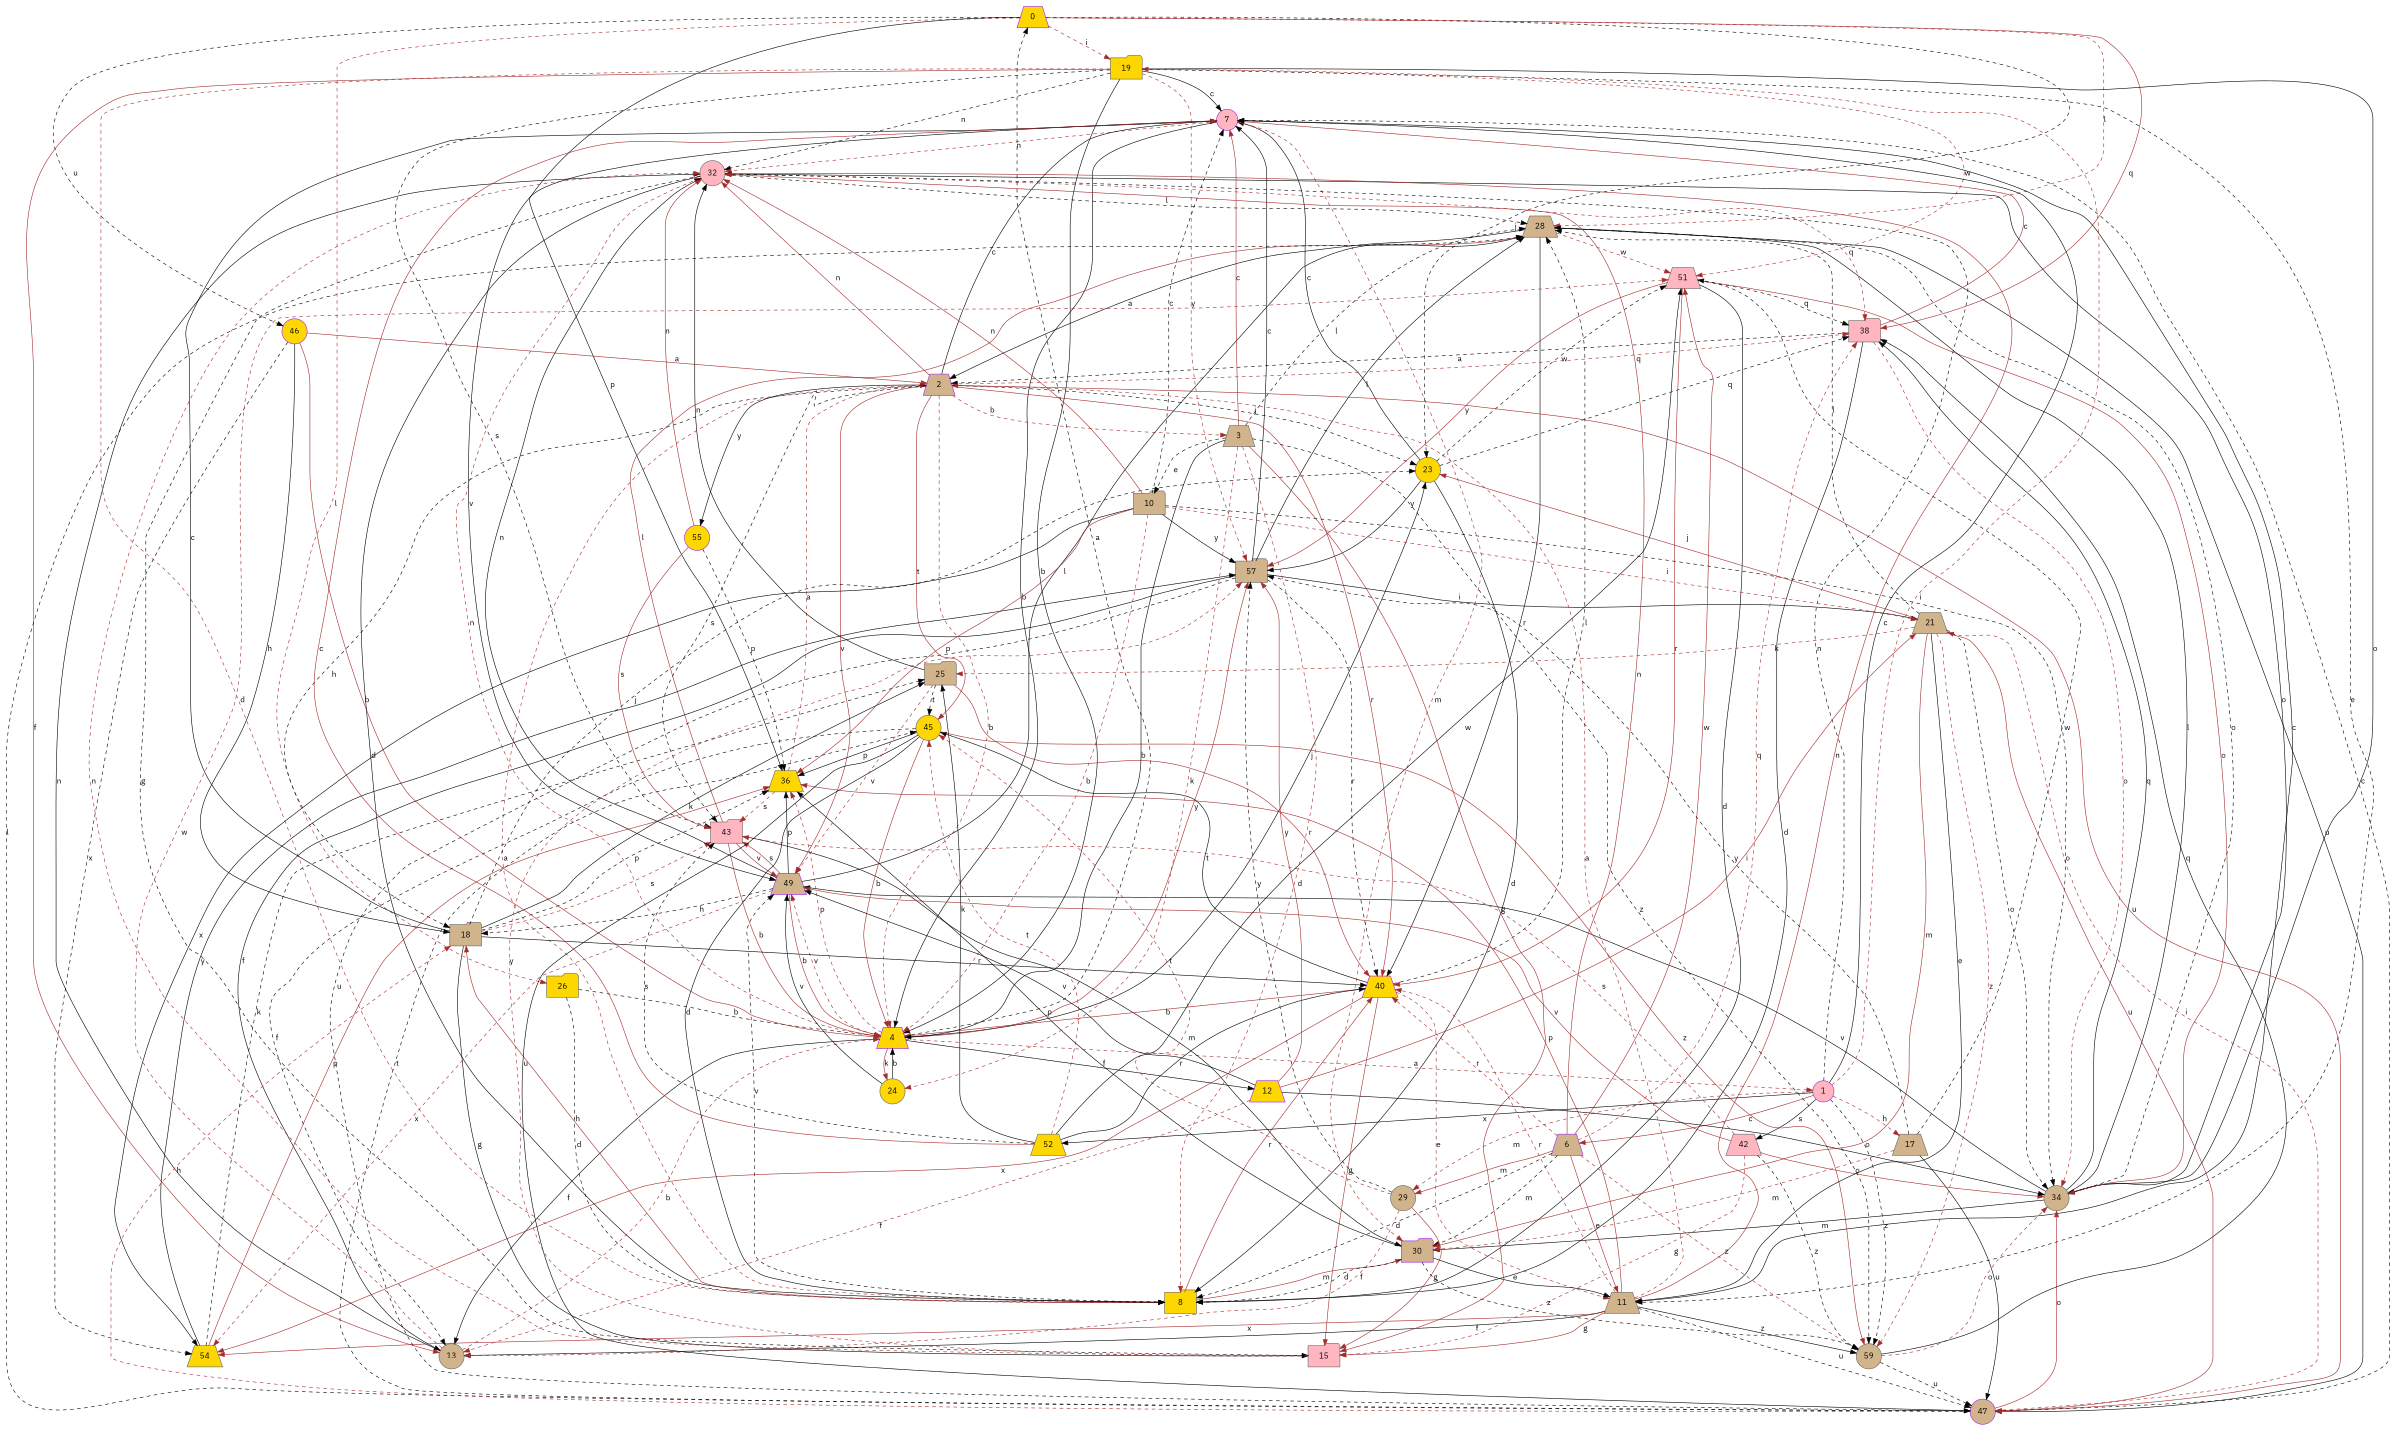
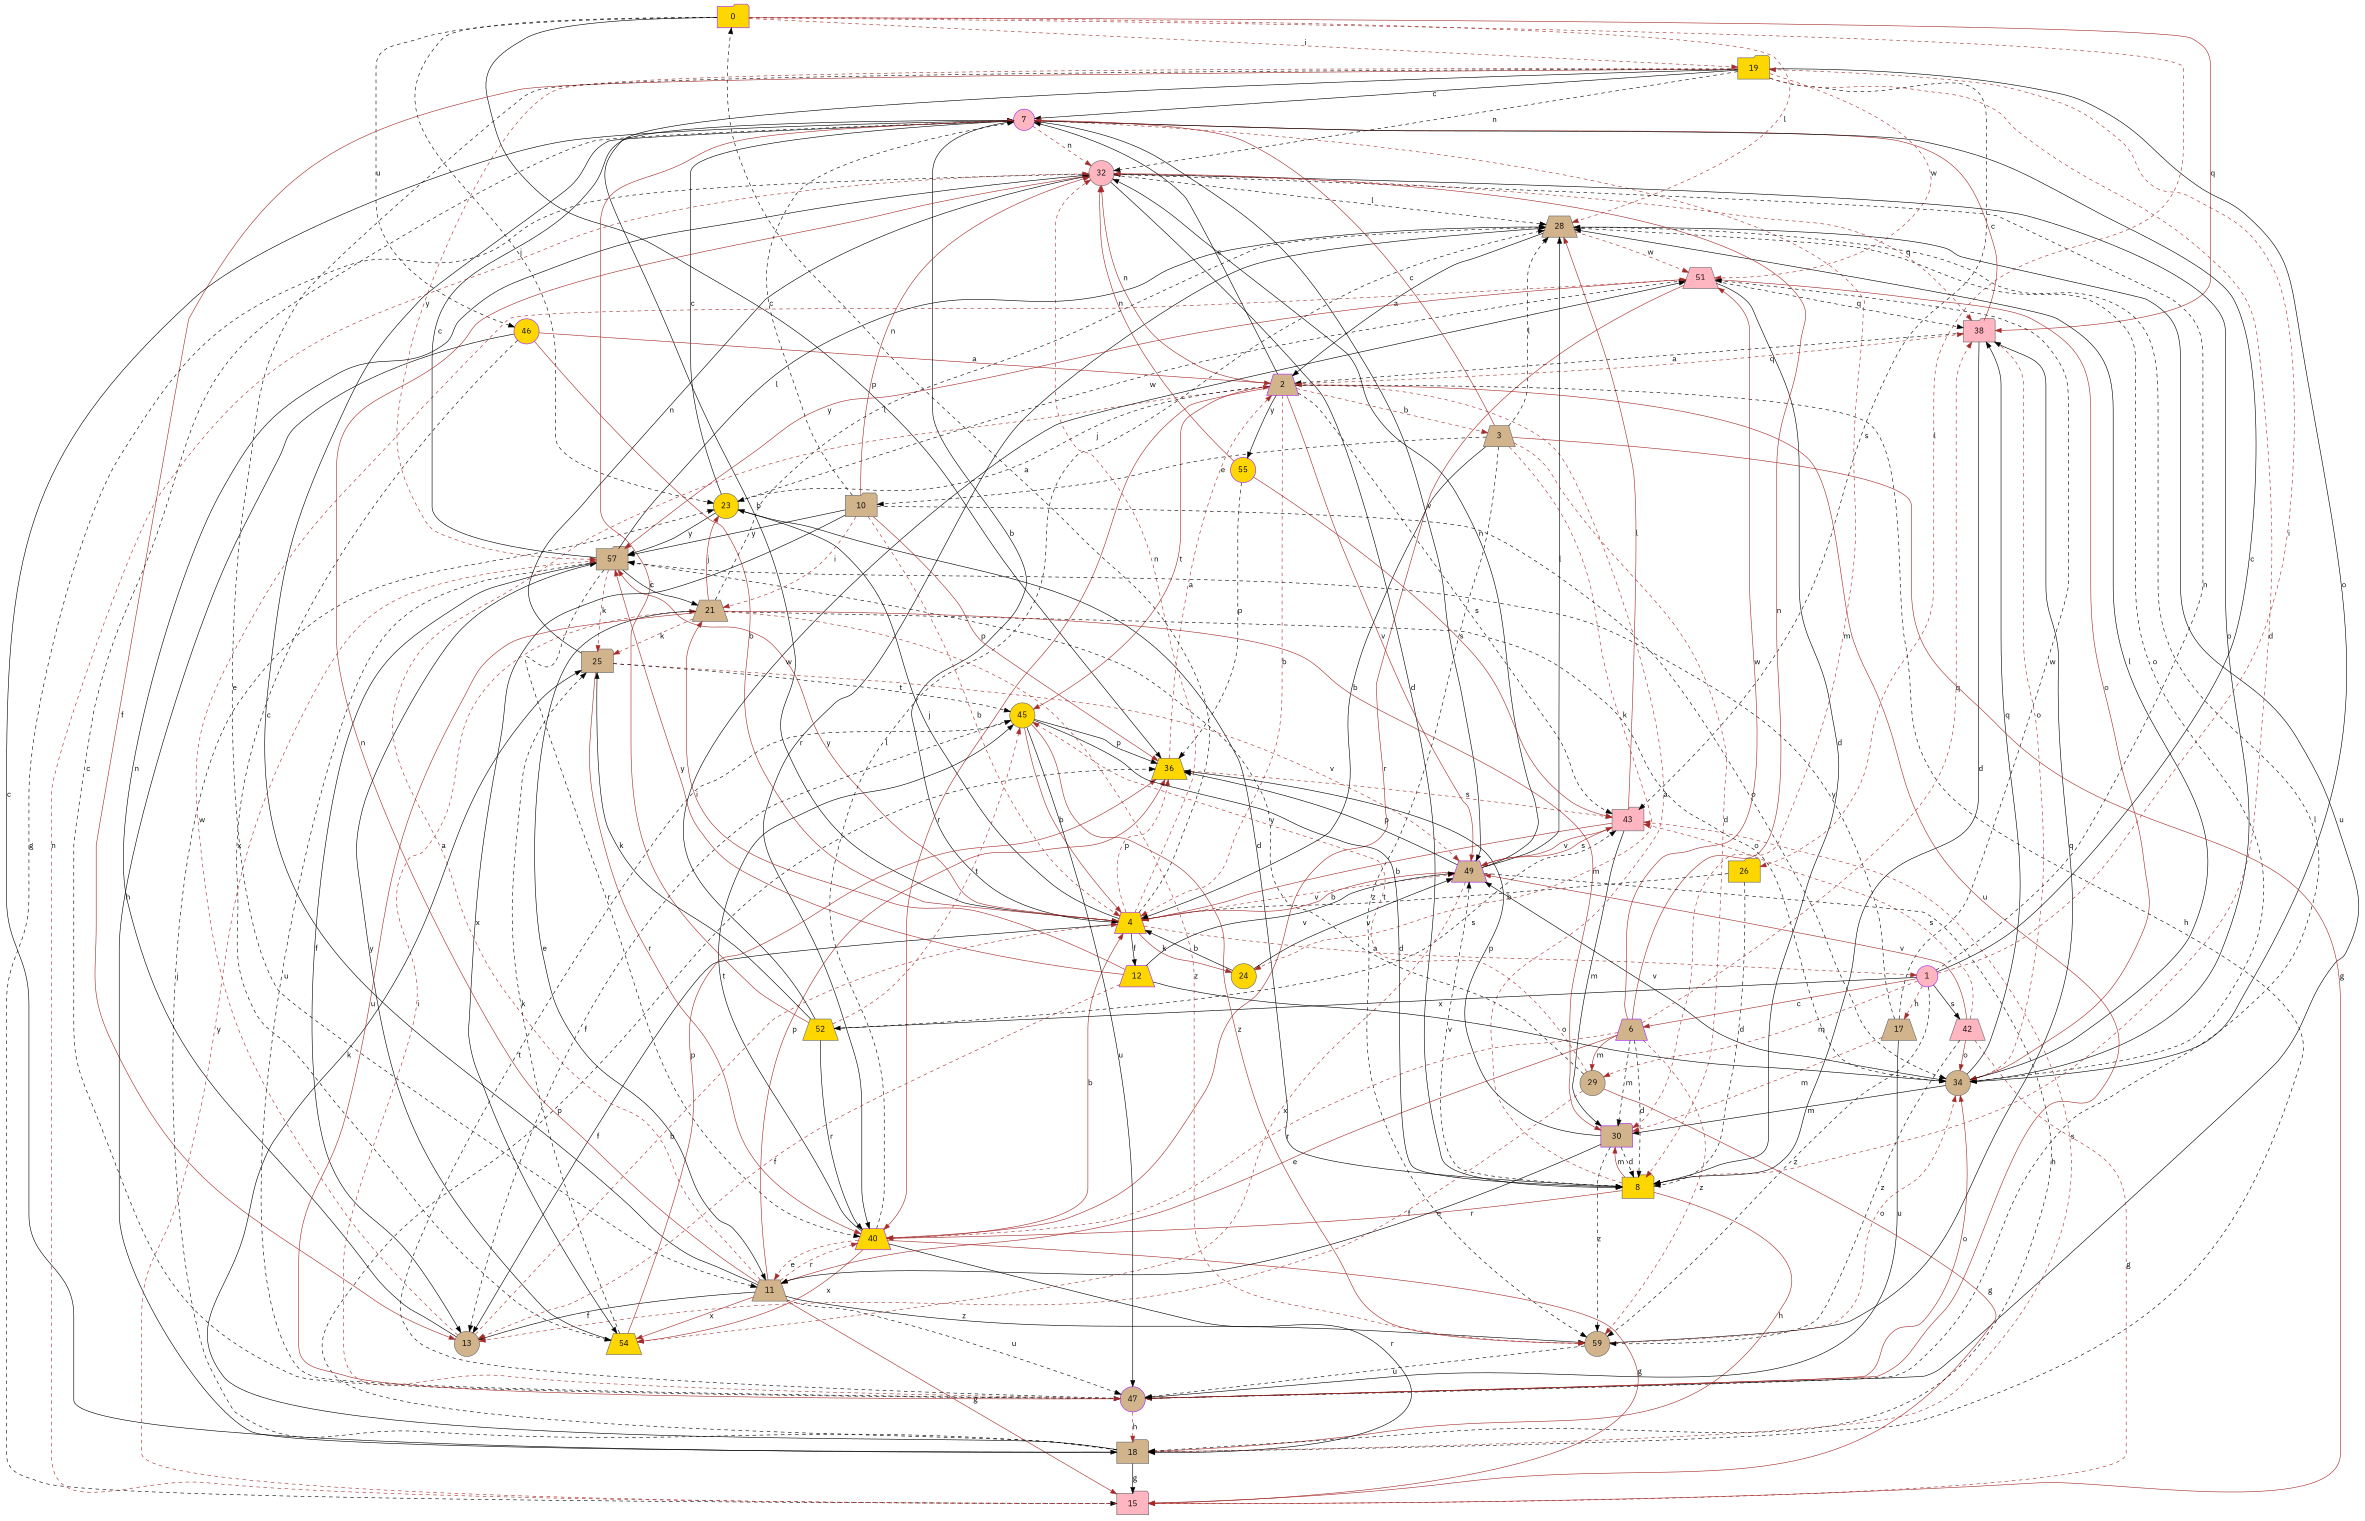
(1033, 17) -> (733, 17)
(1631, 405) -> none
none -> (601, 607)
(921, 961) -> (1360, 1334)
